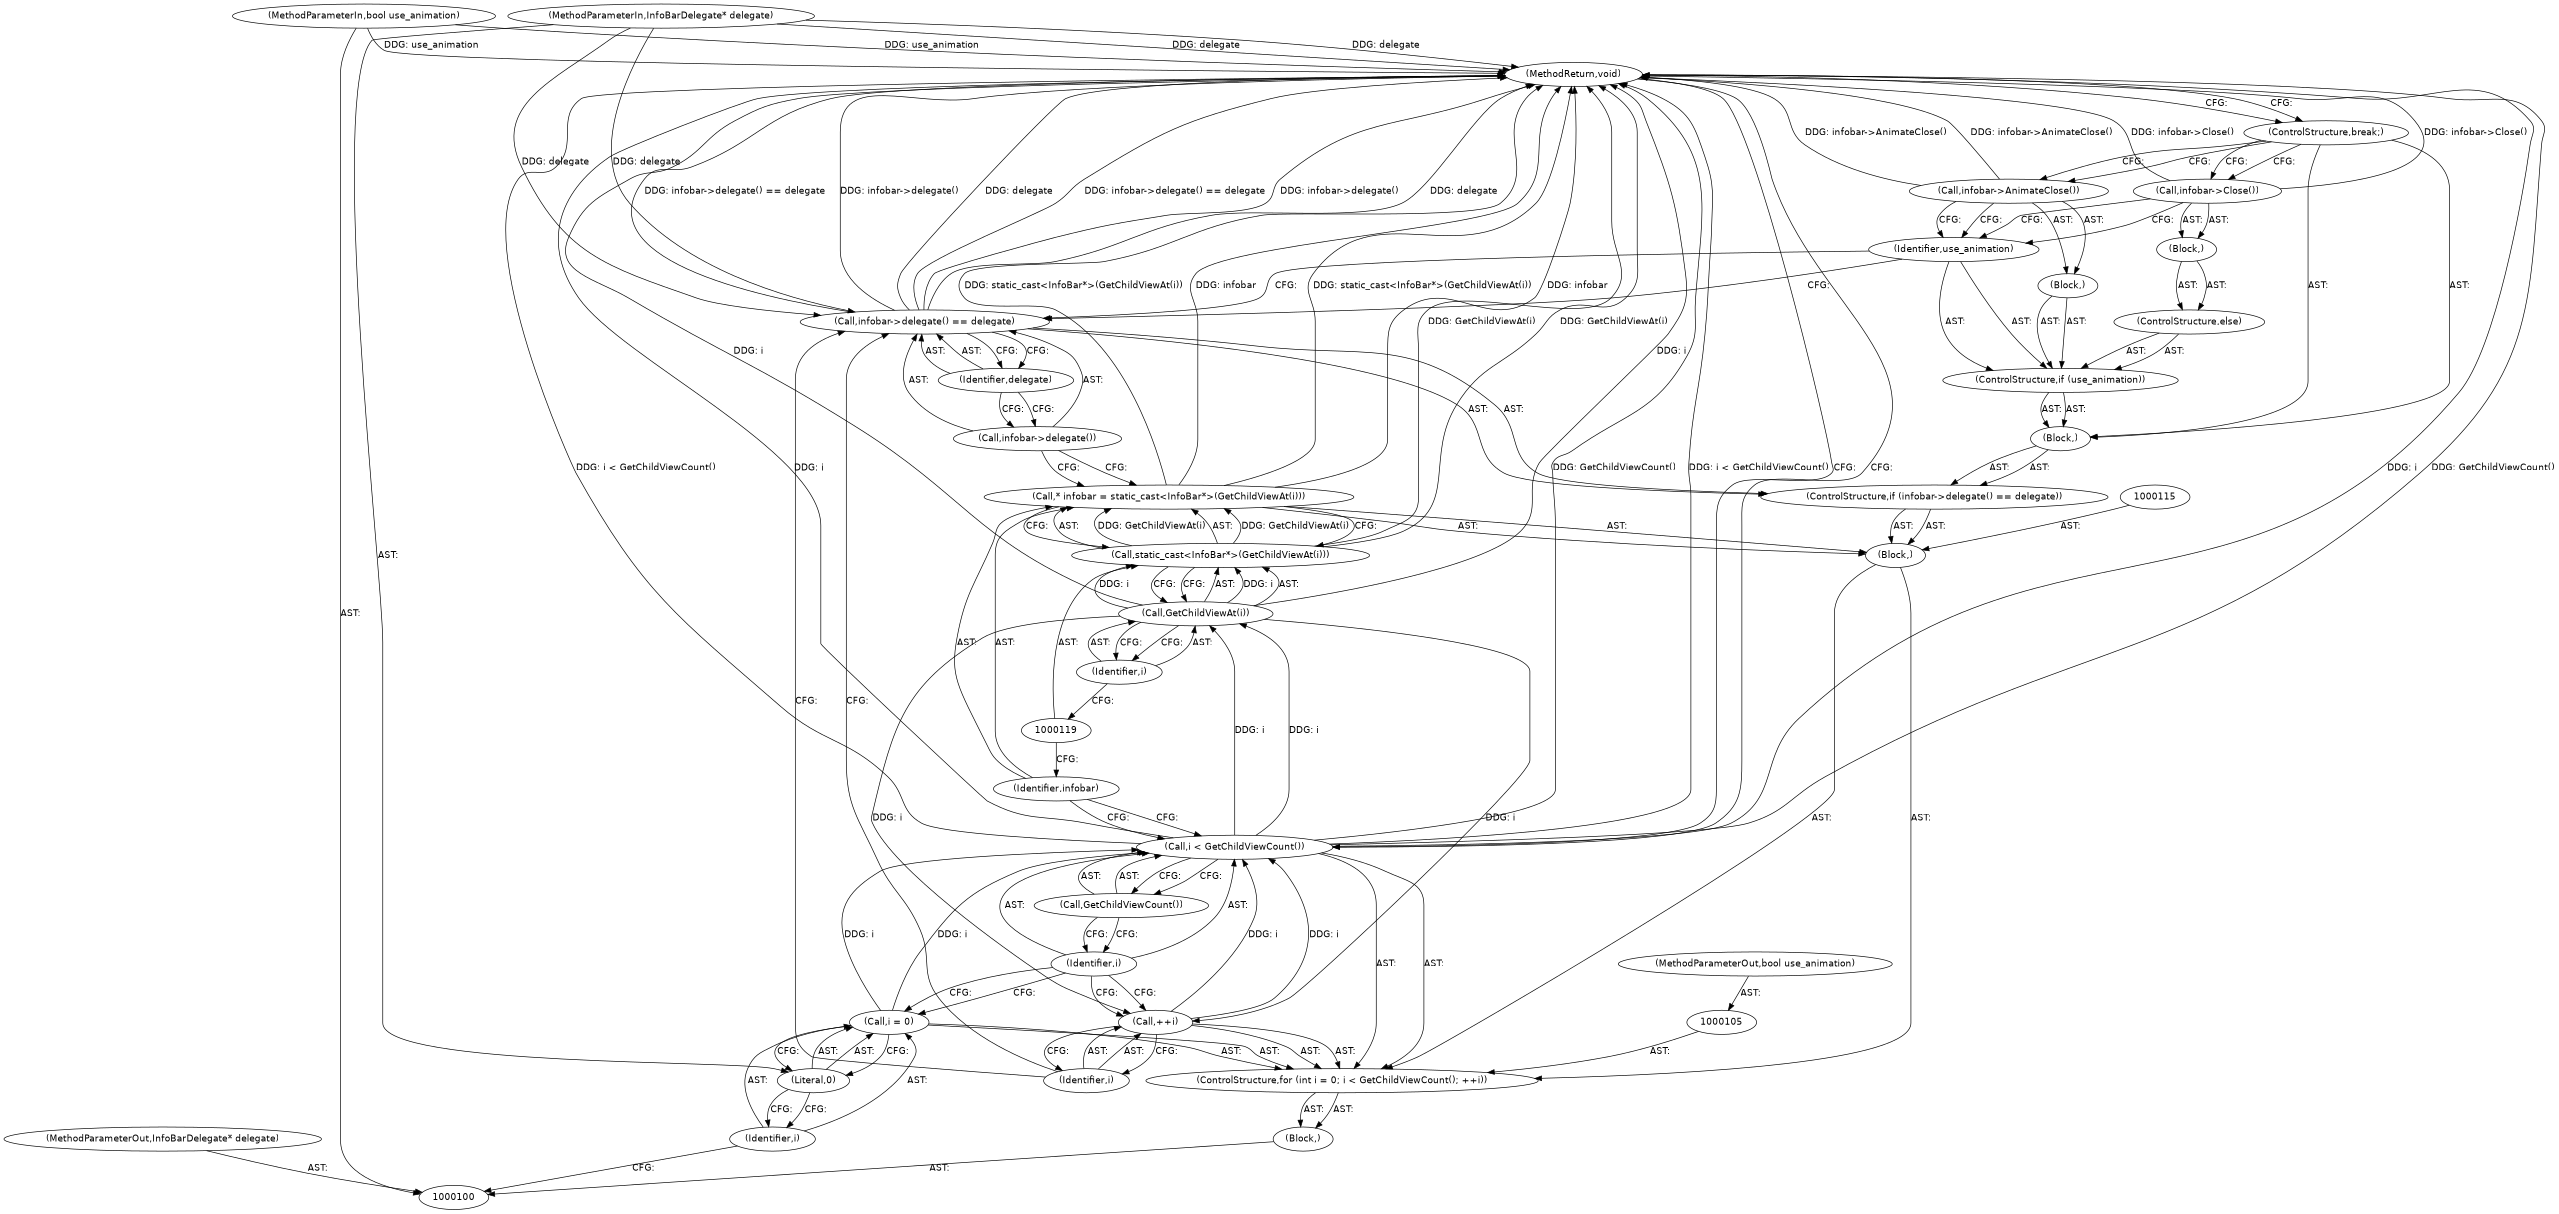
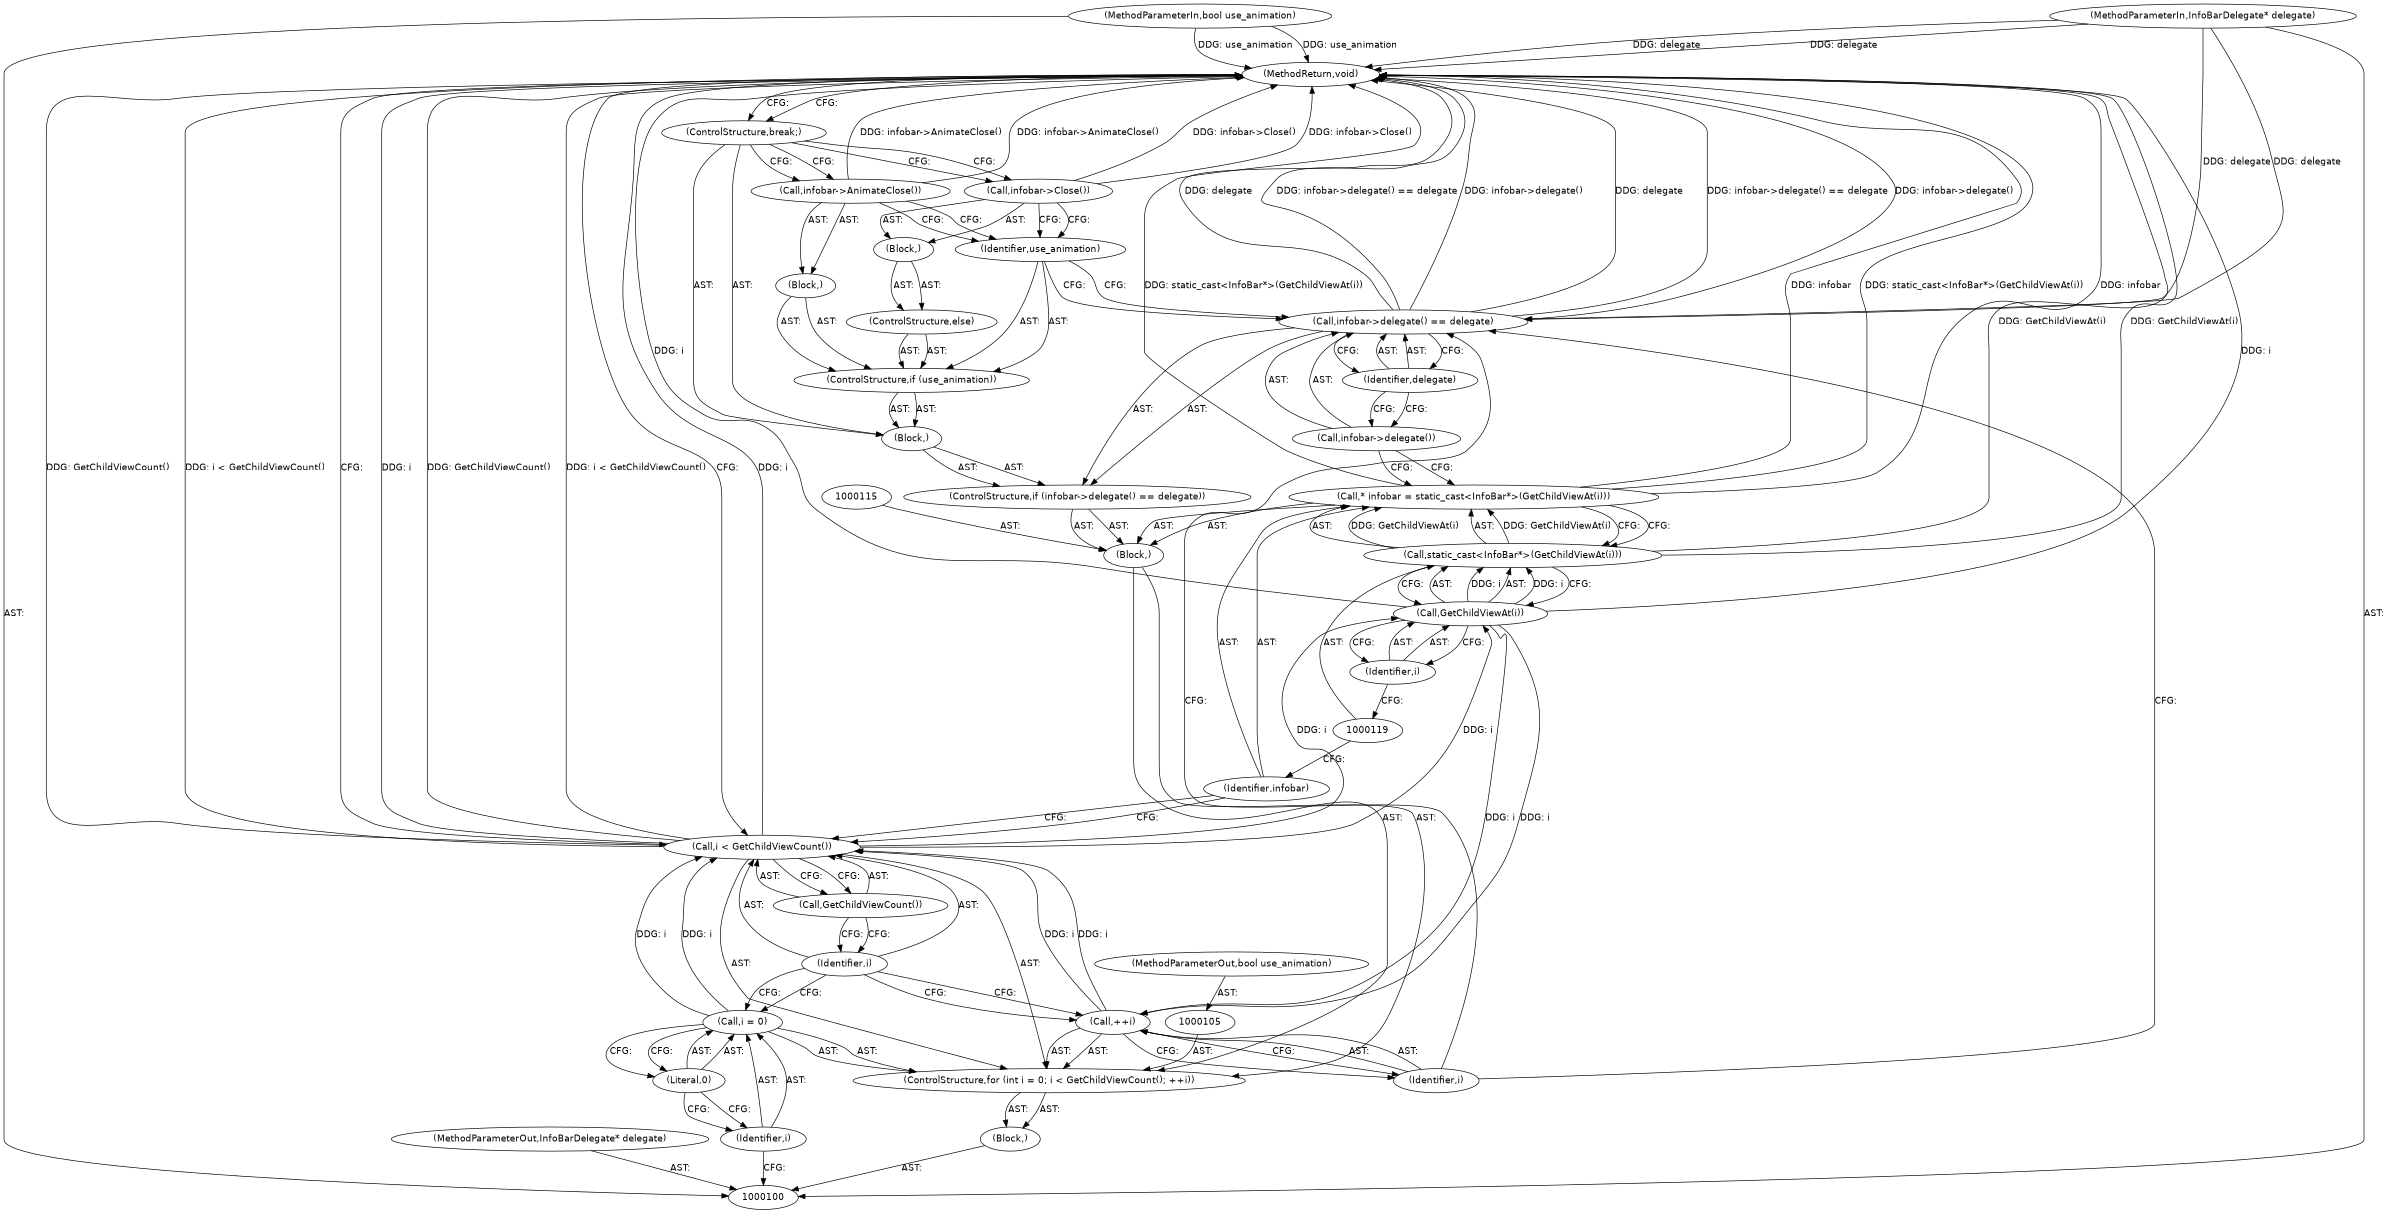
(383, 642) -> (2175, 1164)
